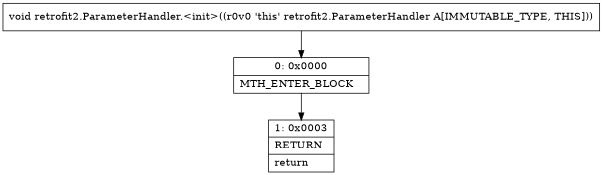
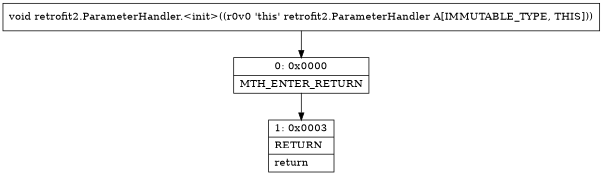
(297, 84) -> (301, 84)
